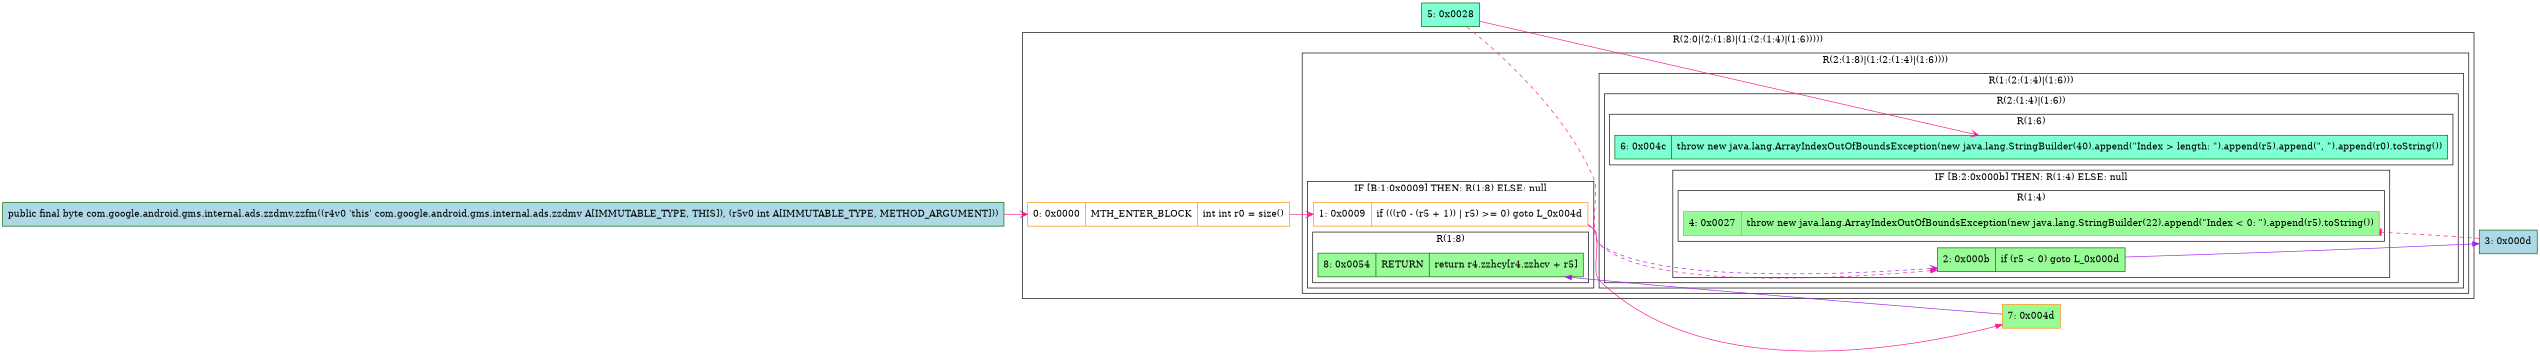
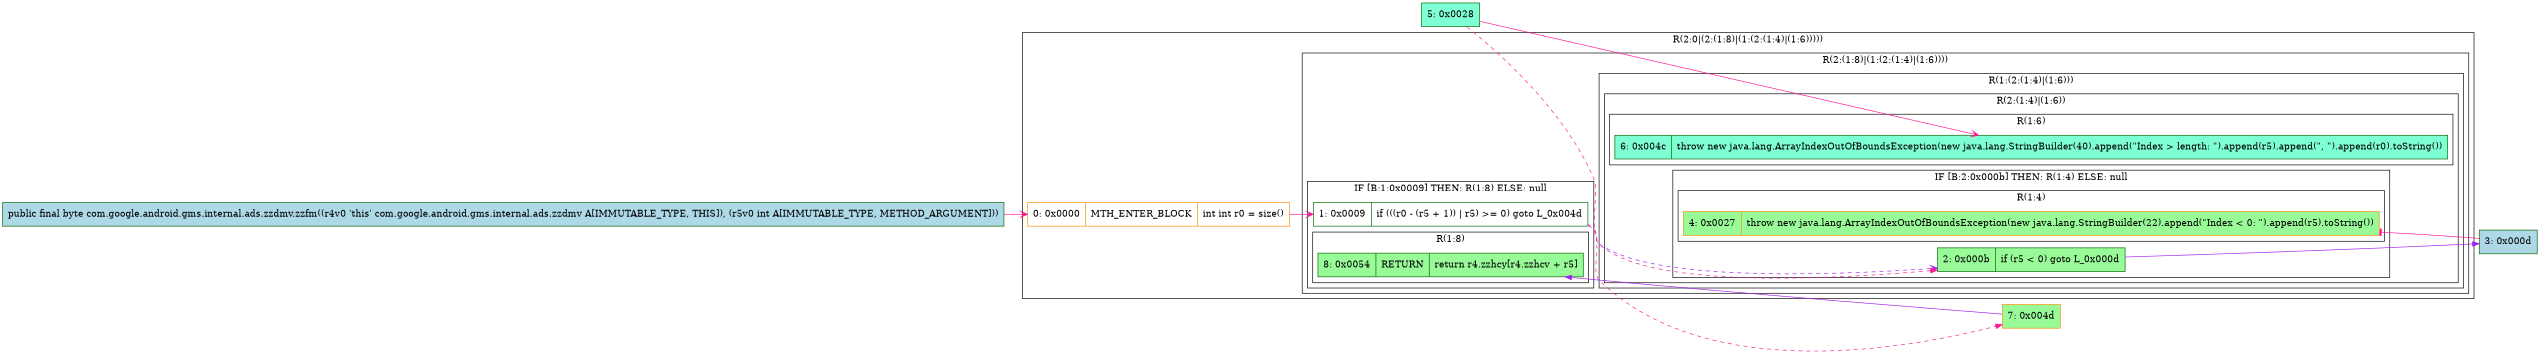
(1451, 214) -> (1451, 214)
(2431, 235) -> (2431, 235)
(1760, 348) -> (1760, 348)
